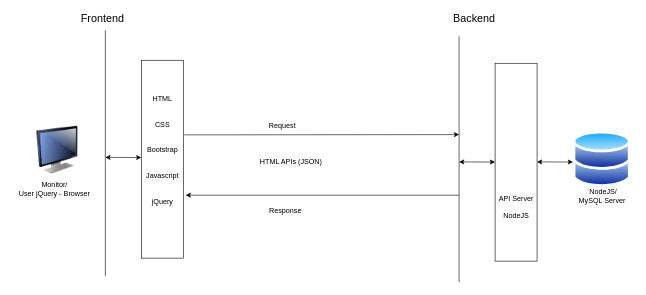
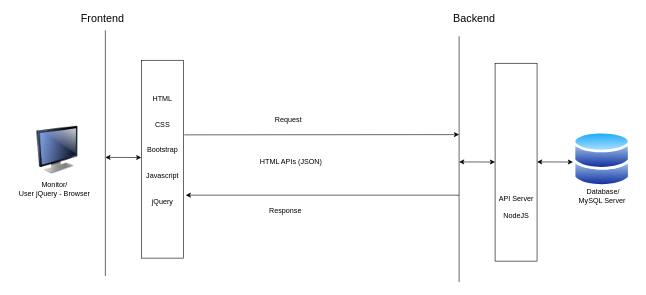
(282, 126) -> (288, 120)
(604, 197) -> (604, 197)
